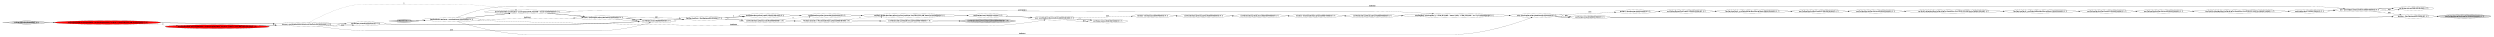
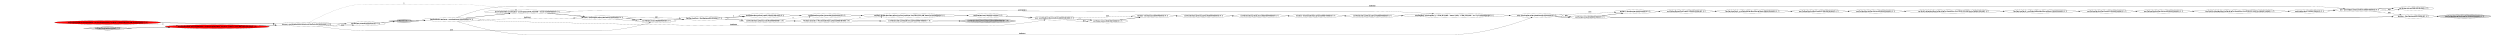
none -> (1612, 14)
none -> (1130, 19)
(27, 23) -> none
(512, 25) -> (387, 22)
none -> (108, 28)
